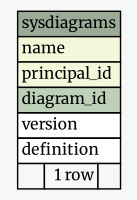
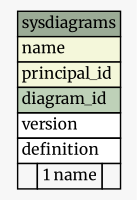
(74, 176) -> (70, 176)
